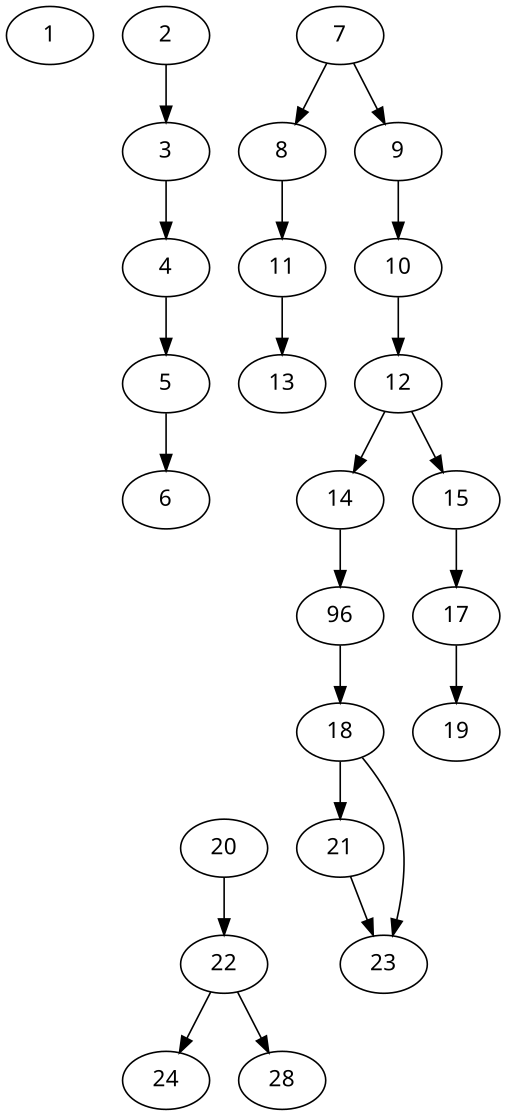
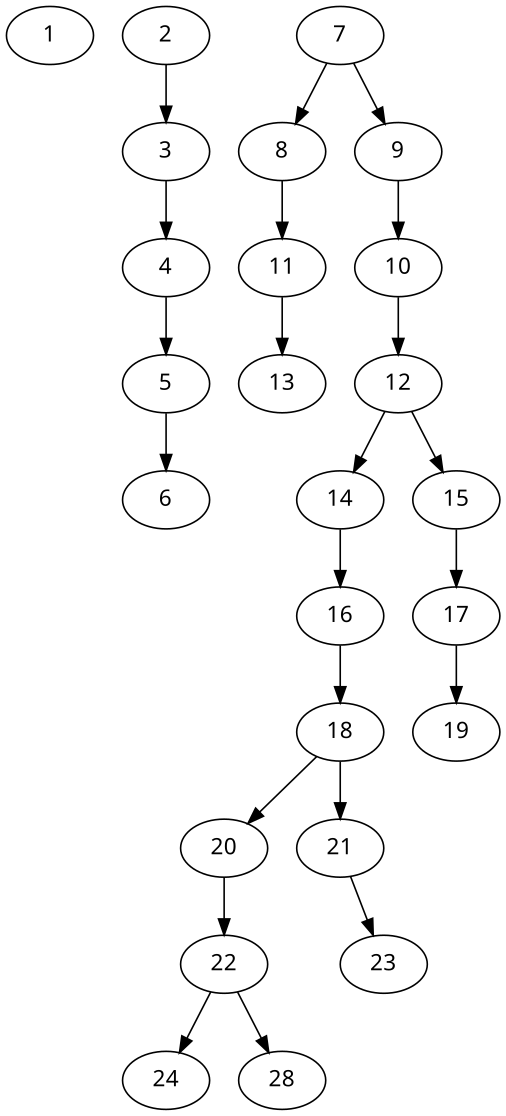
(340, 616) -> (340, 616)
(402, 834) -> (288, 784)
